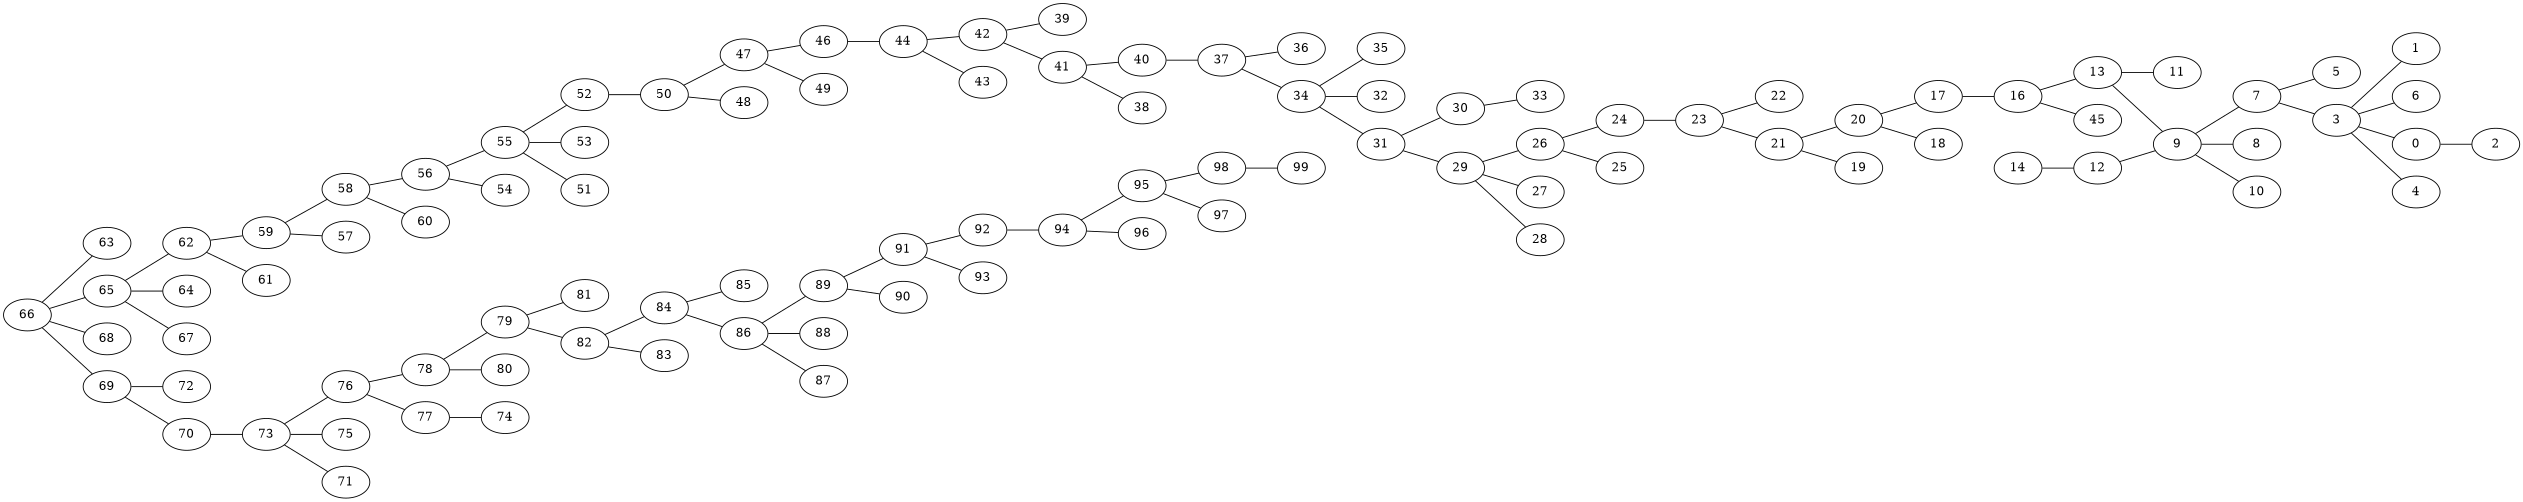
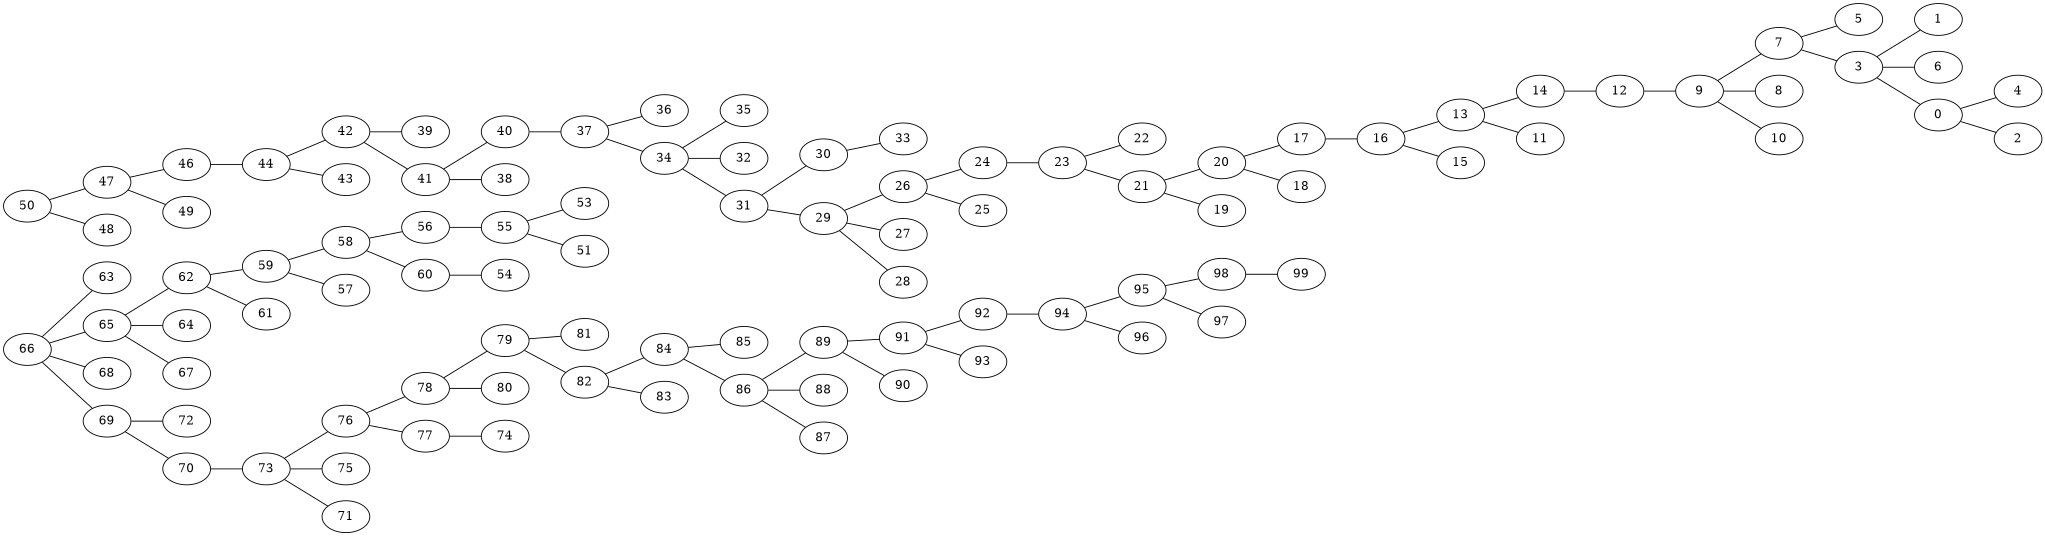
(585, 95) -> none
(2138, 108) -> (1501, 103)
(2098, 120) -> (1461, 163)
(2376, 156) -> (1978, 103)
(465, 182) -> (466, 275)
